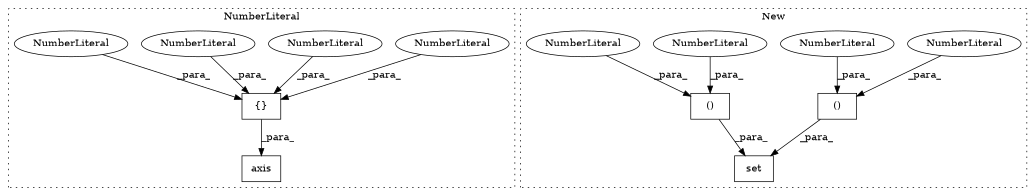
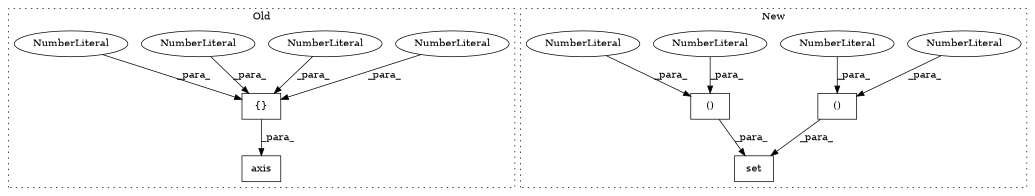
(262, 17) -> (262, 17)
